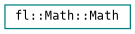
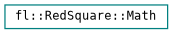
(68, 17) -> (86, 17)
